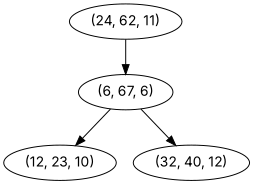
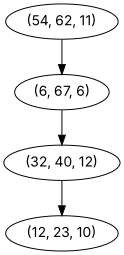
(126, 22) -> (62, 22)
(97, 124) -> (62, 193)
